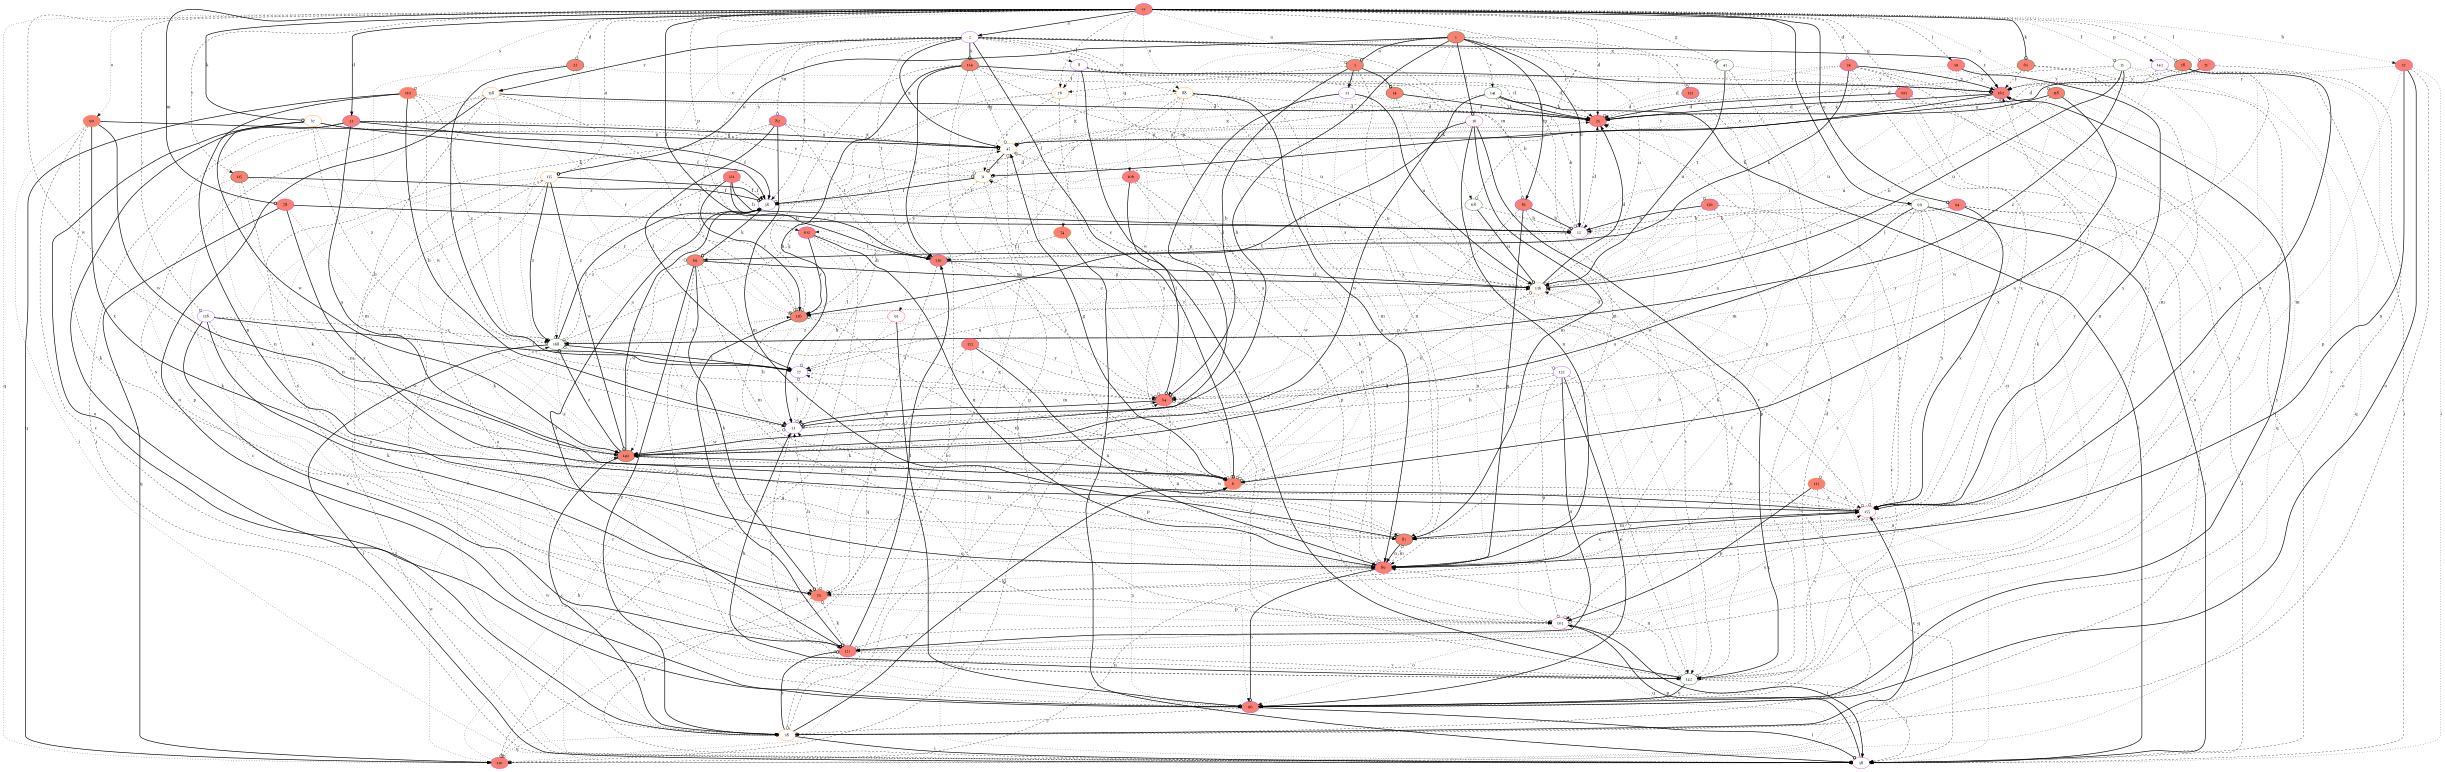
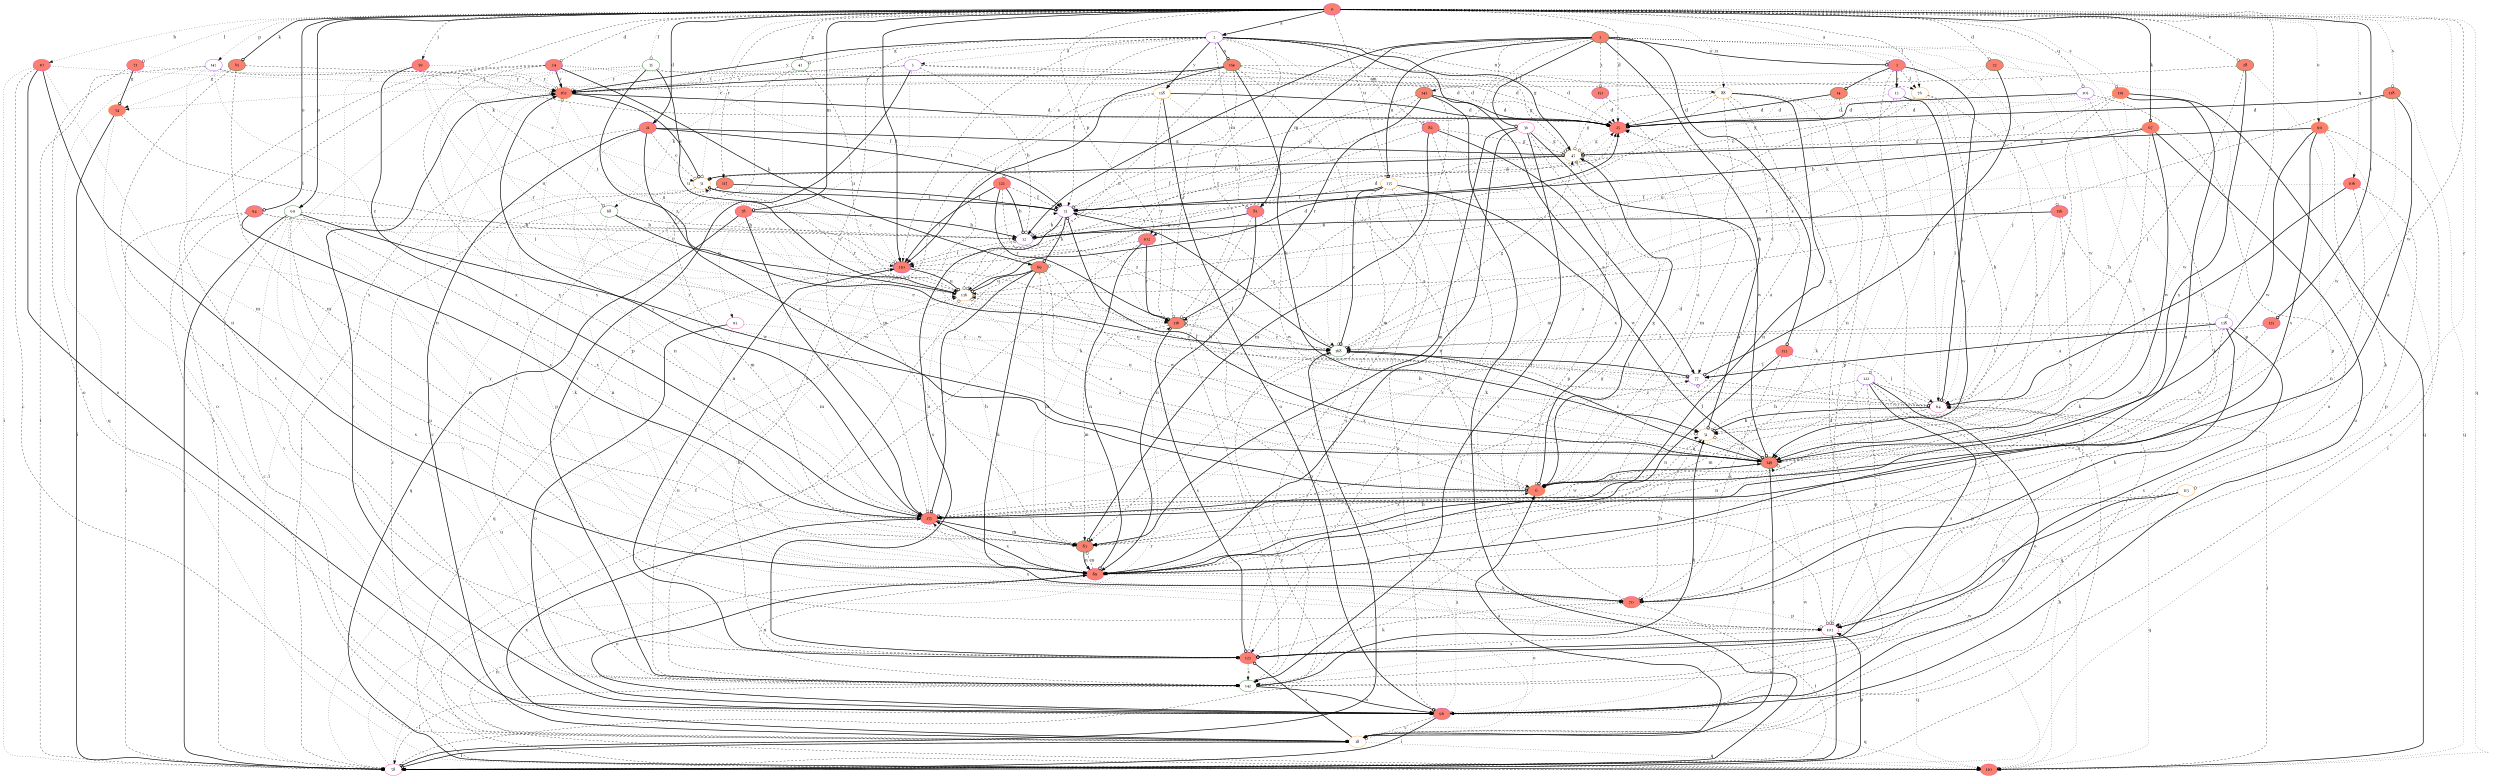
(1079, 65) -> (913, 65)
(1355, 65) -> (1897, 65)
(2404, 65) -> (42, 65)
(1493, 93) -> (1424, 93)
(1904, 93) -> (2085, 93)
(2001, 93) -> (564, 93)
(313, 121) -> (2151, 128)
(1372, 134) -> (179, 89)
(1464, 138) -> (127, 87)
none -> (1755, 156)
(1427, 198) -> (1446, 231)
(1660, 198) -> (853, 198)
(767, 205) -> (1065, 211)
(1191, 247) -> (1934, 253)
none -> (2272, 323)
(2027, 326) -> (665, 319)
(521, 354) -> (2032, 394)
(1164, 400) -> (1938, 407)
(1178, 407) -> (1308, 406)
(793, 428) -> (1706, 435)
(1817, 484) -> (2186, 491)
none -> (1514, 509)
(1867, 512) -> (929, 518)
(605, 535) -> (941, 369)
(1074, 547) -> (1518, 471)
(819, 595) -> (1631, 602)
(1175, 635) -> (1682, 643)
(1365, 635) -> none
none -> (1716, 721)
